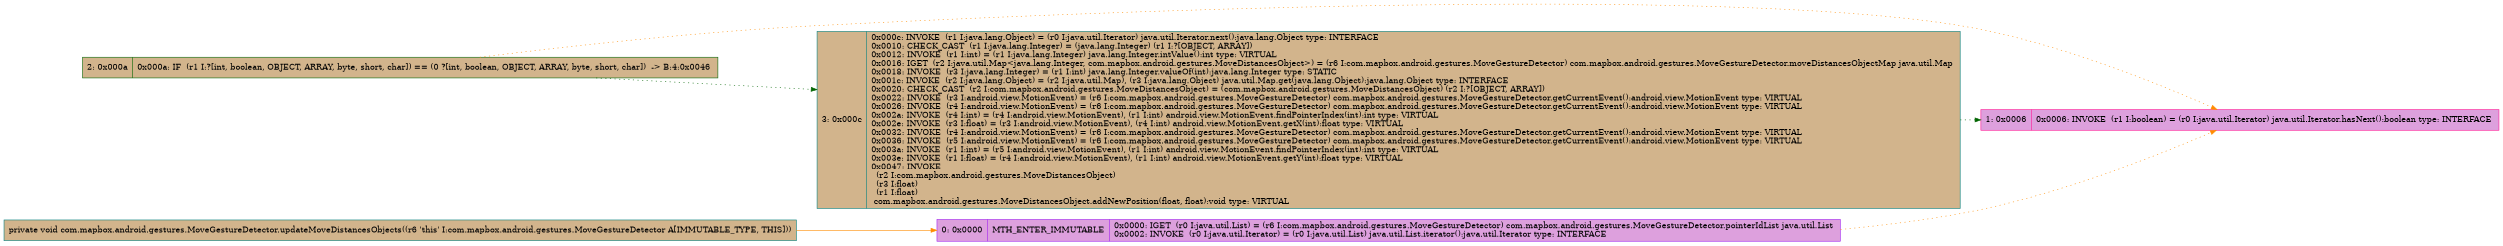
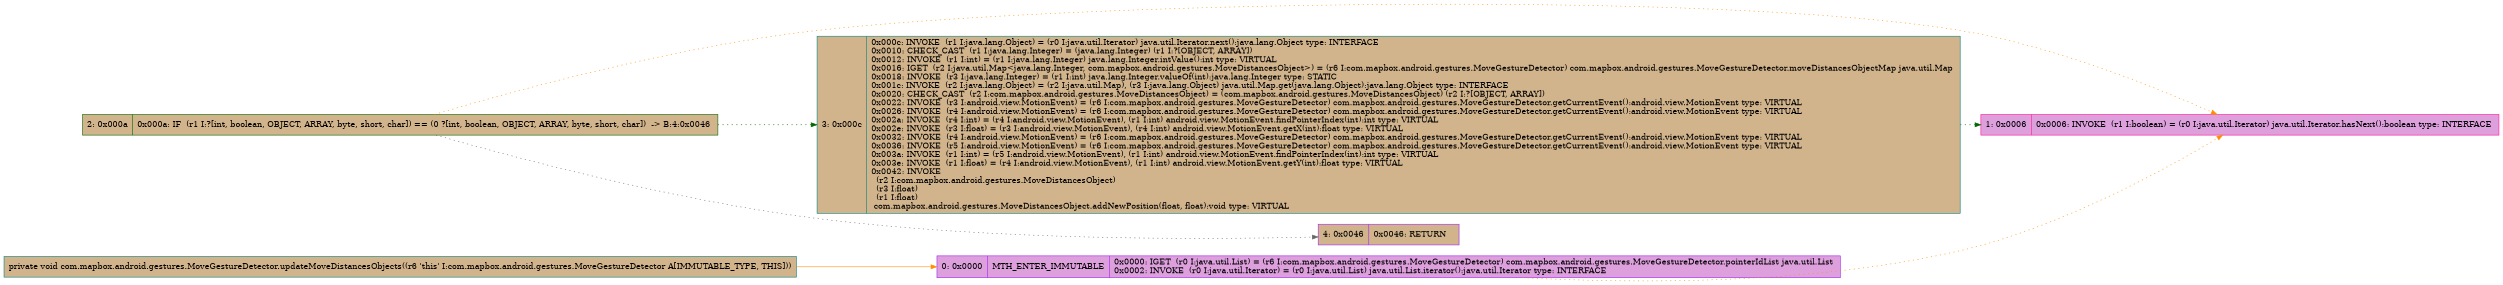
(909, 167) -> (909, 172)
none -> (1389, 235)
